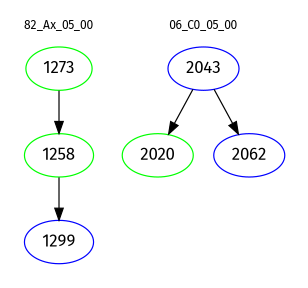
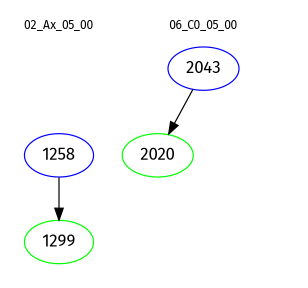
(59, 26) -> (59, 26)
(59, 69) -> none
(59, 155) -> (59, 155)
(249, 155) -> none
(59, 242) -> (59, 242)
